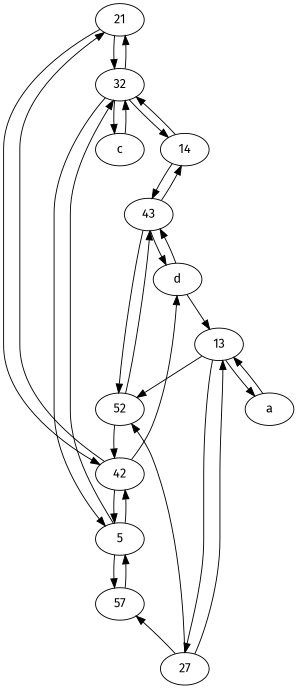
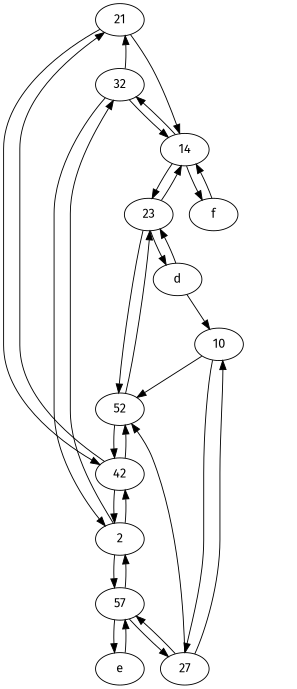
(114, 48) -> (157, 78)
(120, 150) -> none
(149, 215) -> (149, 215)
none -> (214, 215)
(219, 344) -> (219, 344)
(164, 390) -> (126, 446)
(270, 409) -> none
(120, 539) -> (120, 539)
none -> (145, 635)
none -> (120, 669)
